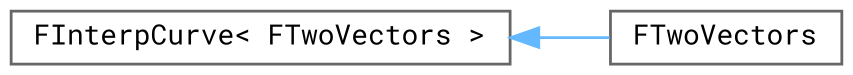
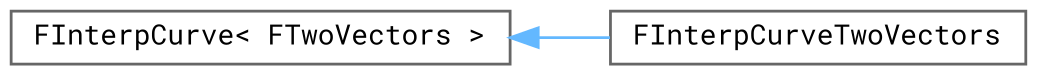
(726, 38) -> (818, 38)
